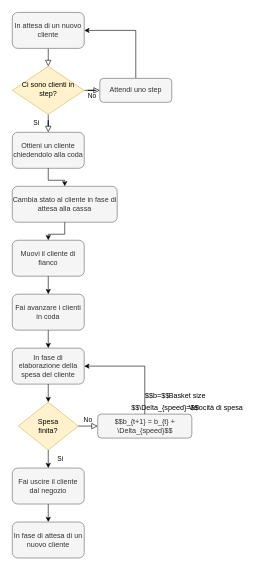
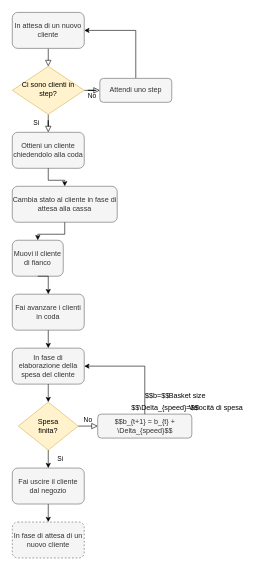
(48, 258) -> (38, 258)
(48, 540) -> (48, 540)
